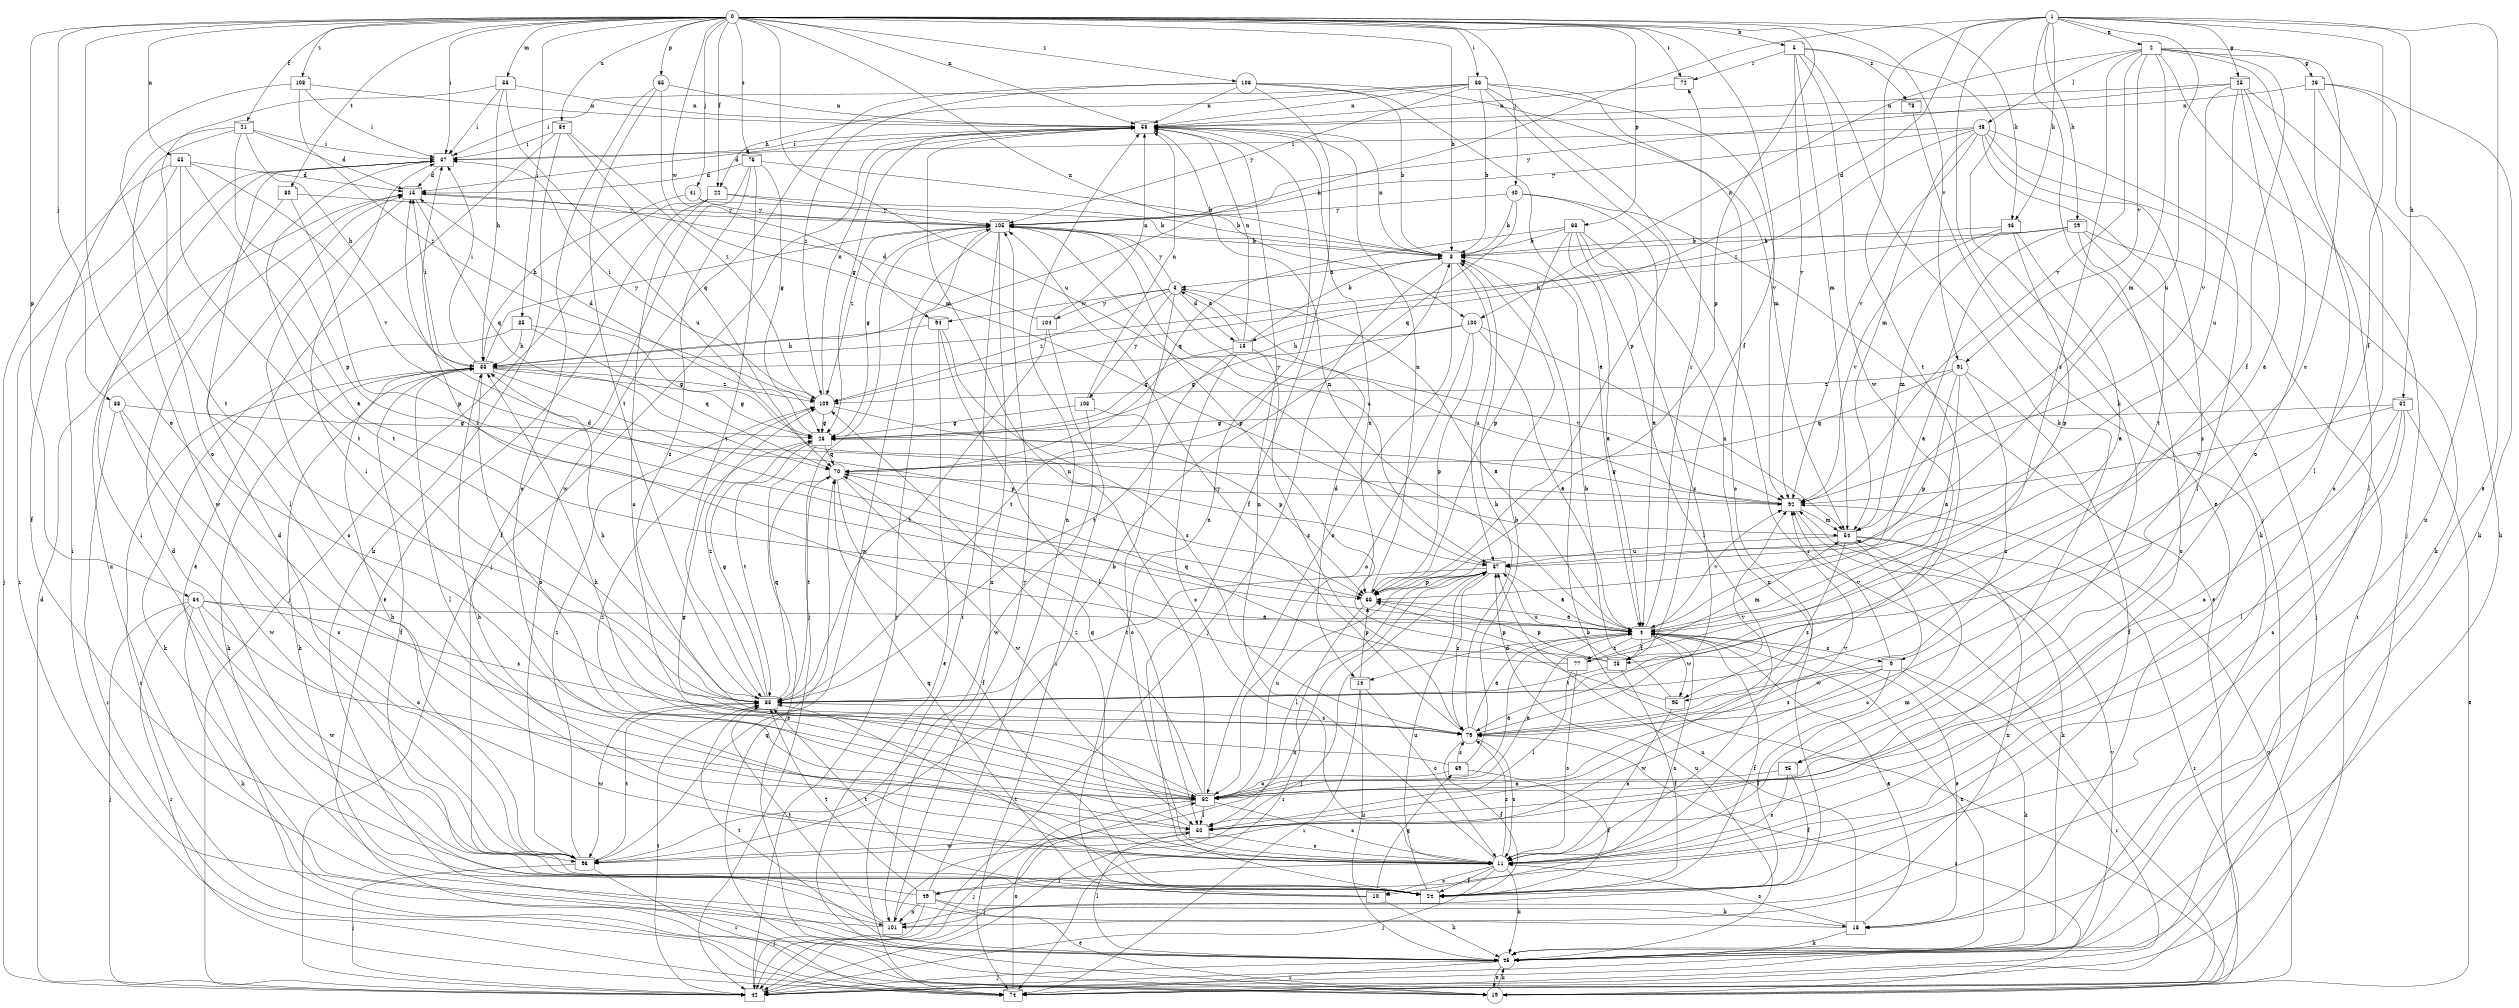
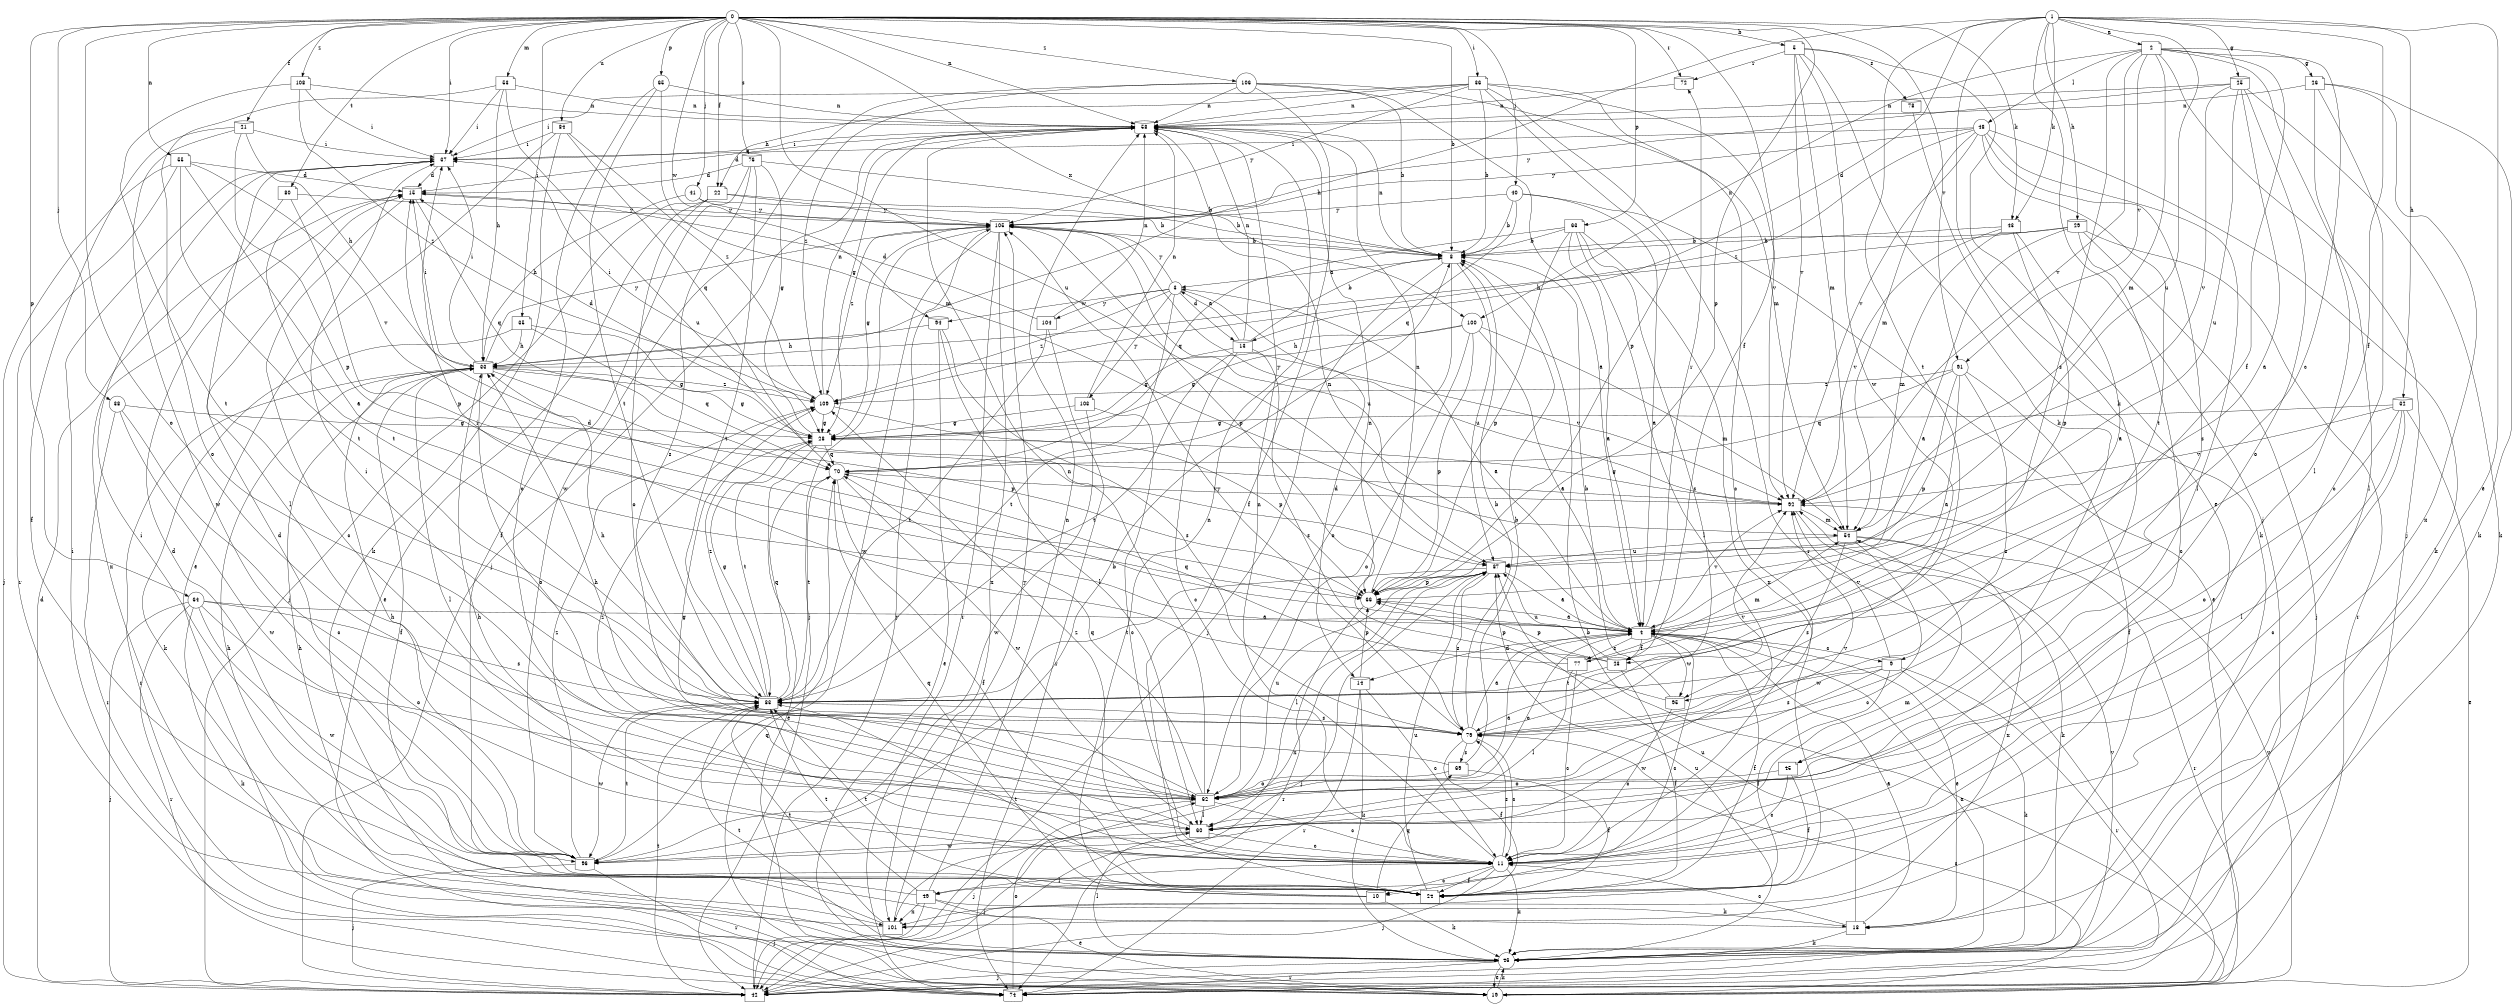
(330, 161) -> none
(1725, 439) -> (1725, 439)
(1458, 753) -> (1464, 751)
(1199, 831) -> (1199, 831)
